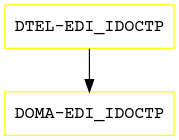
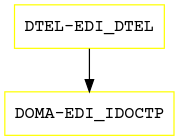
(89, 27) -> (89, 27)
